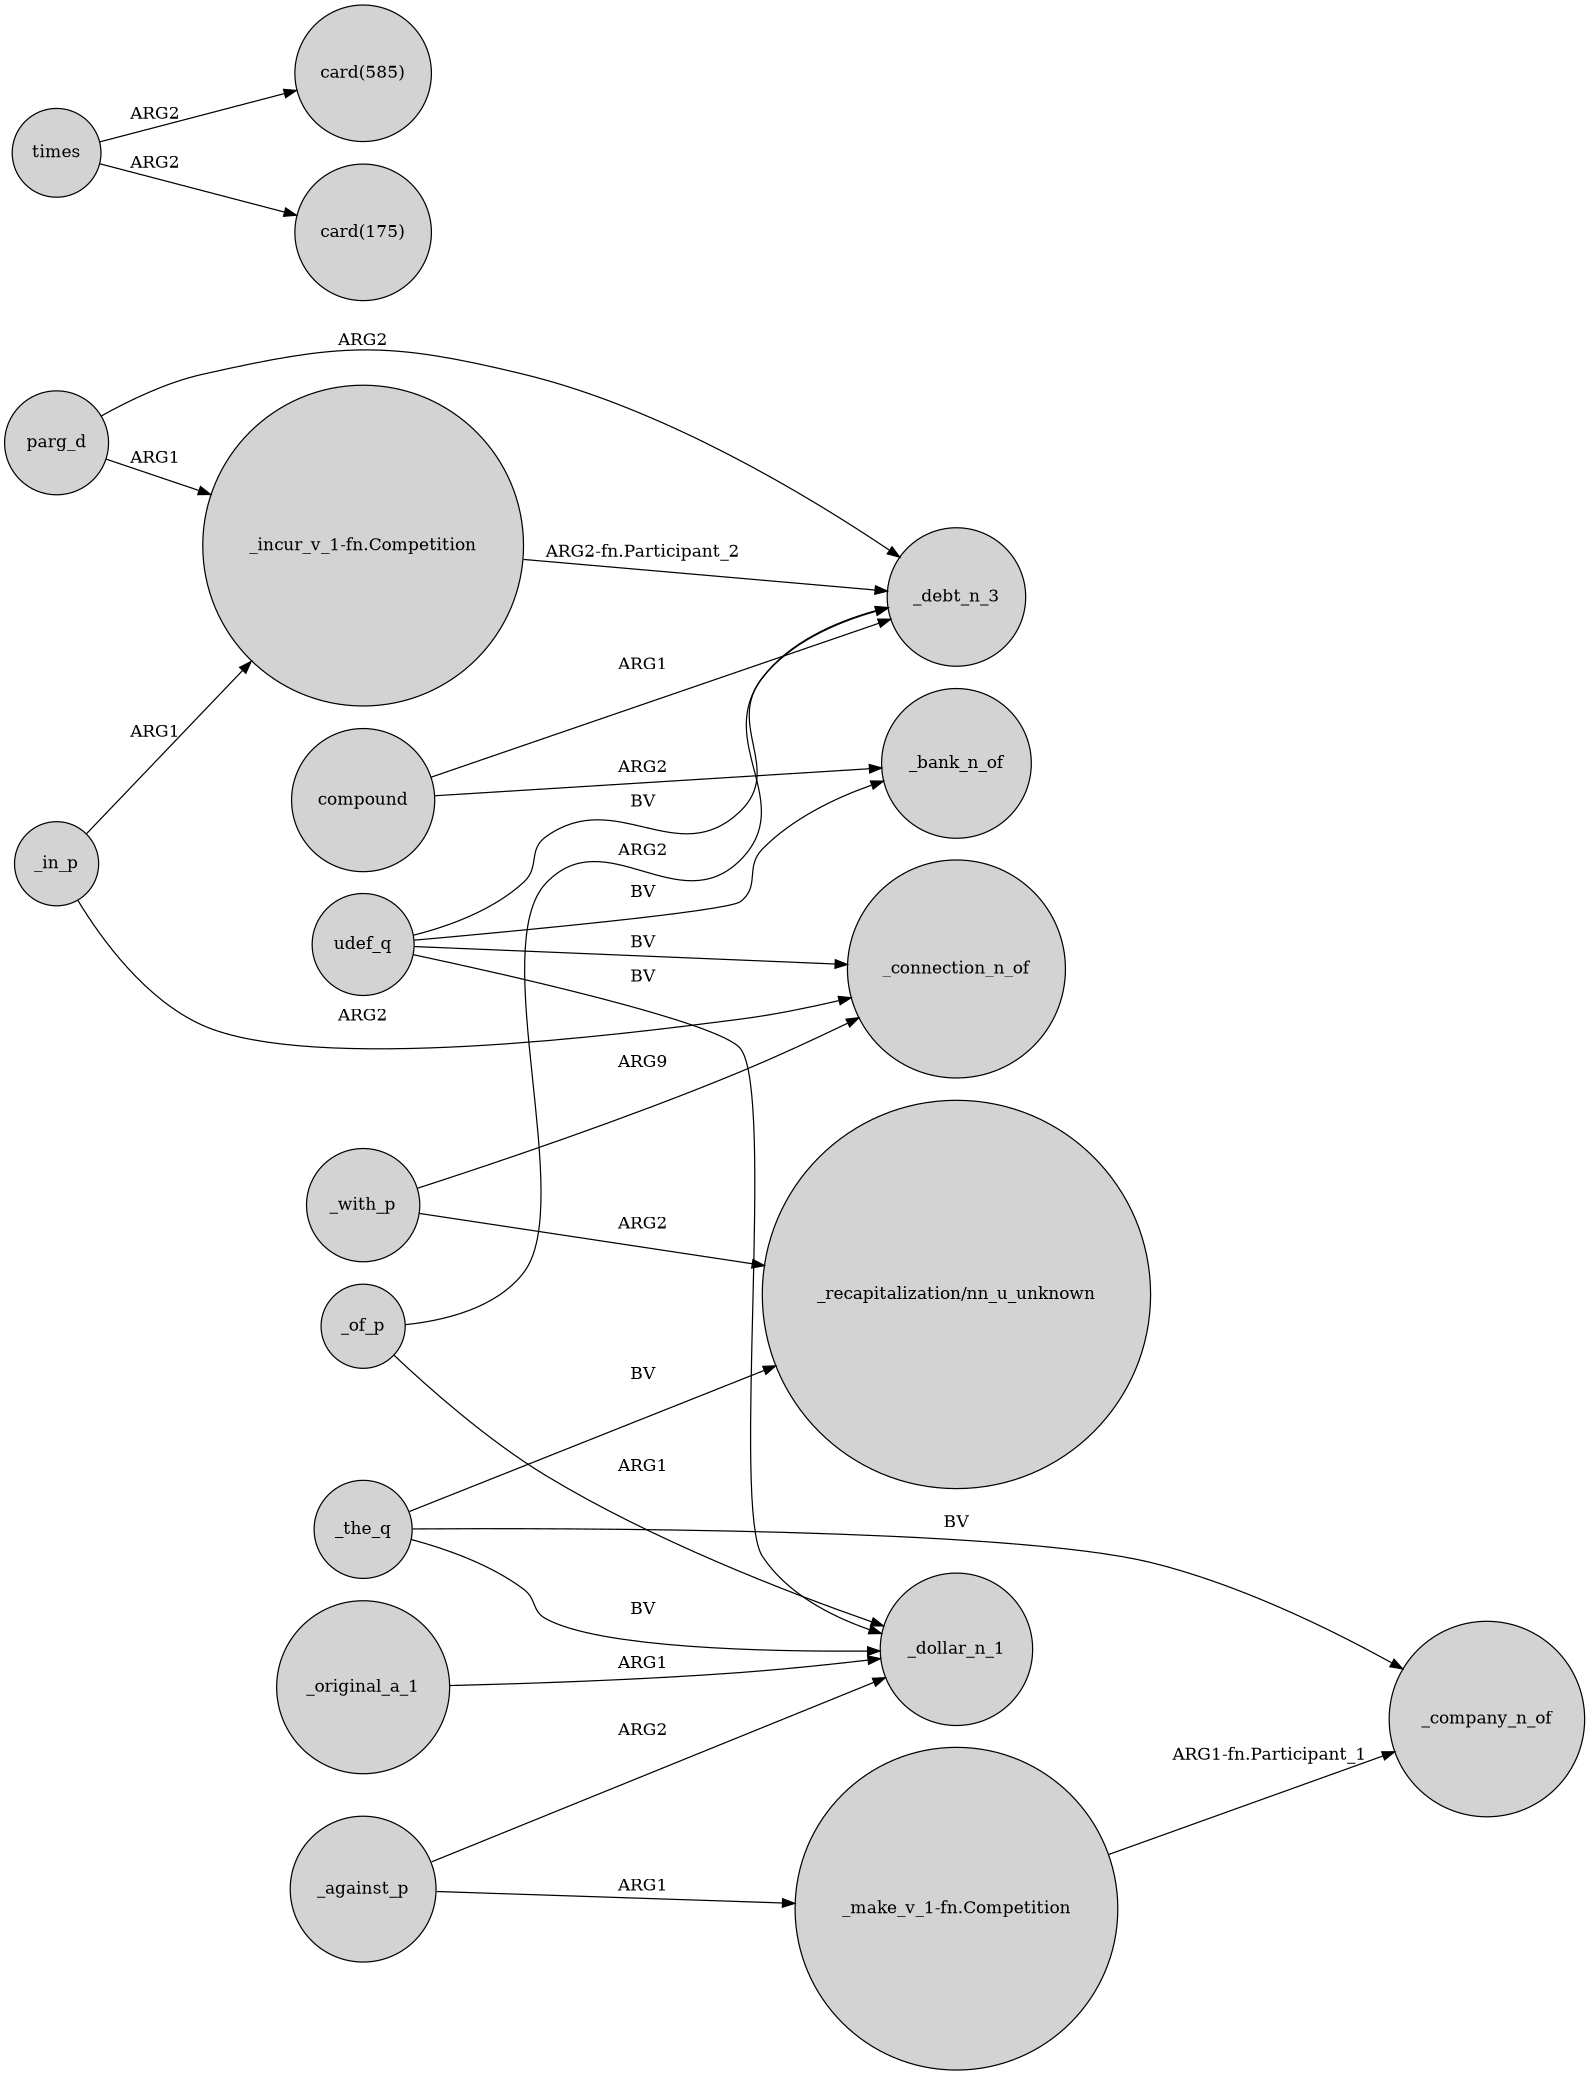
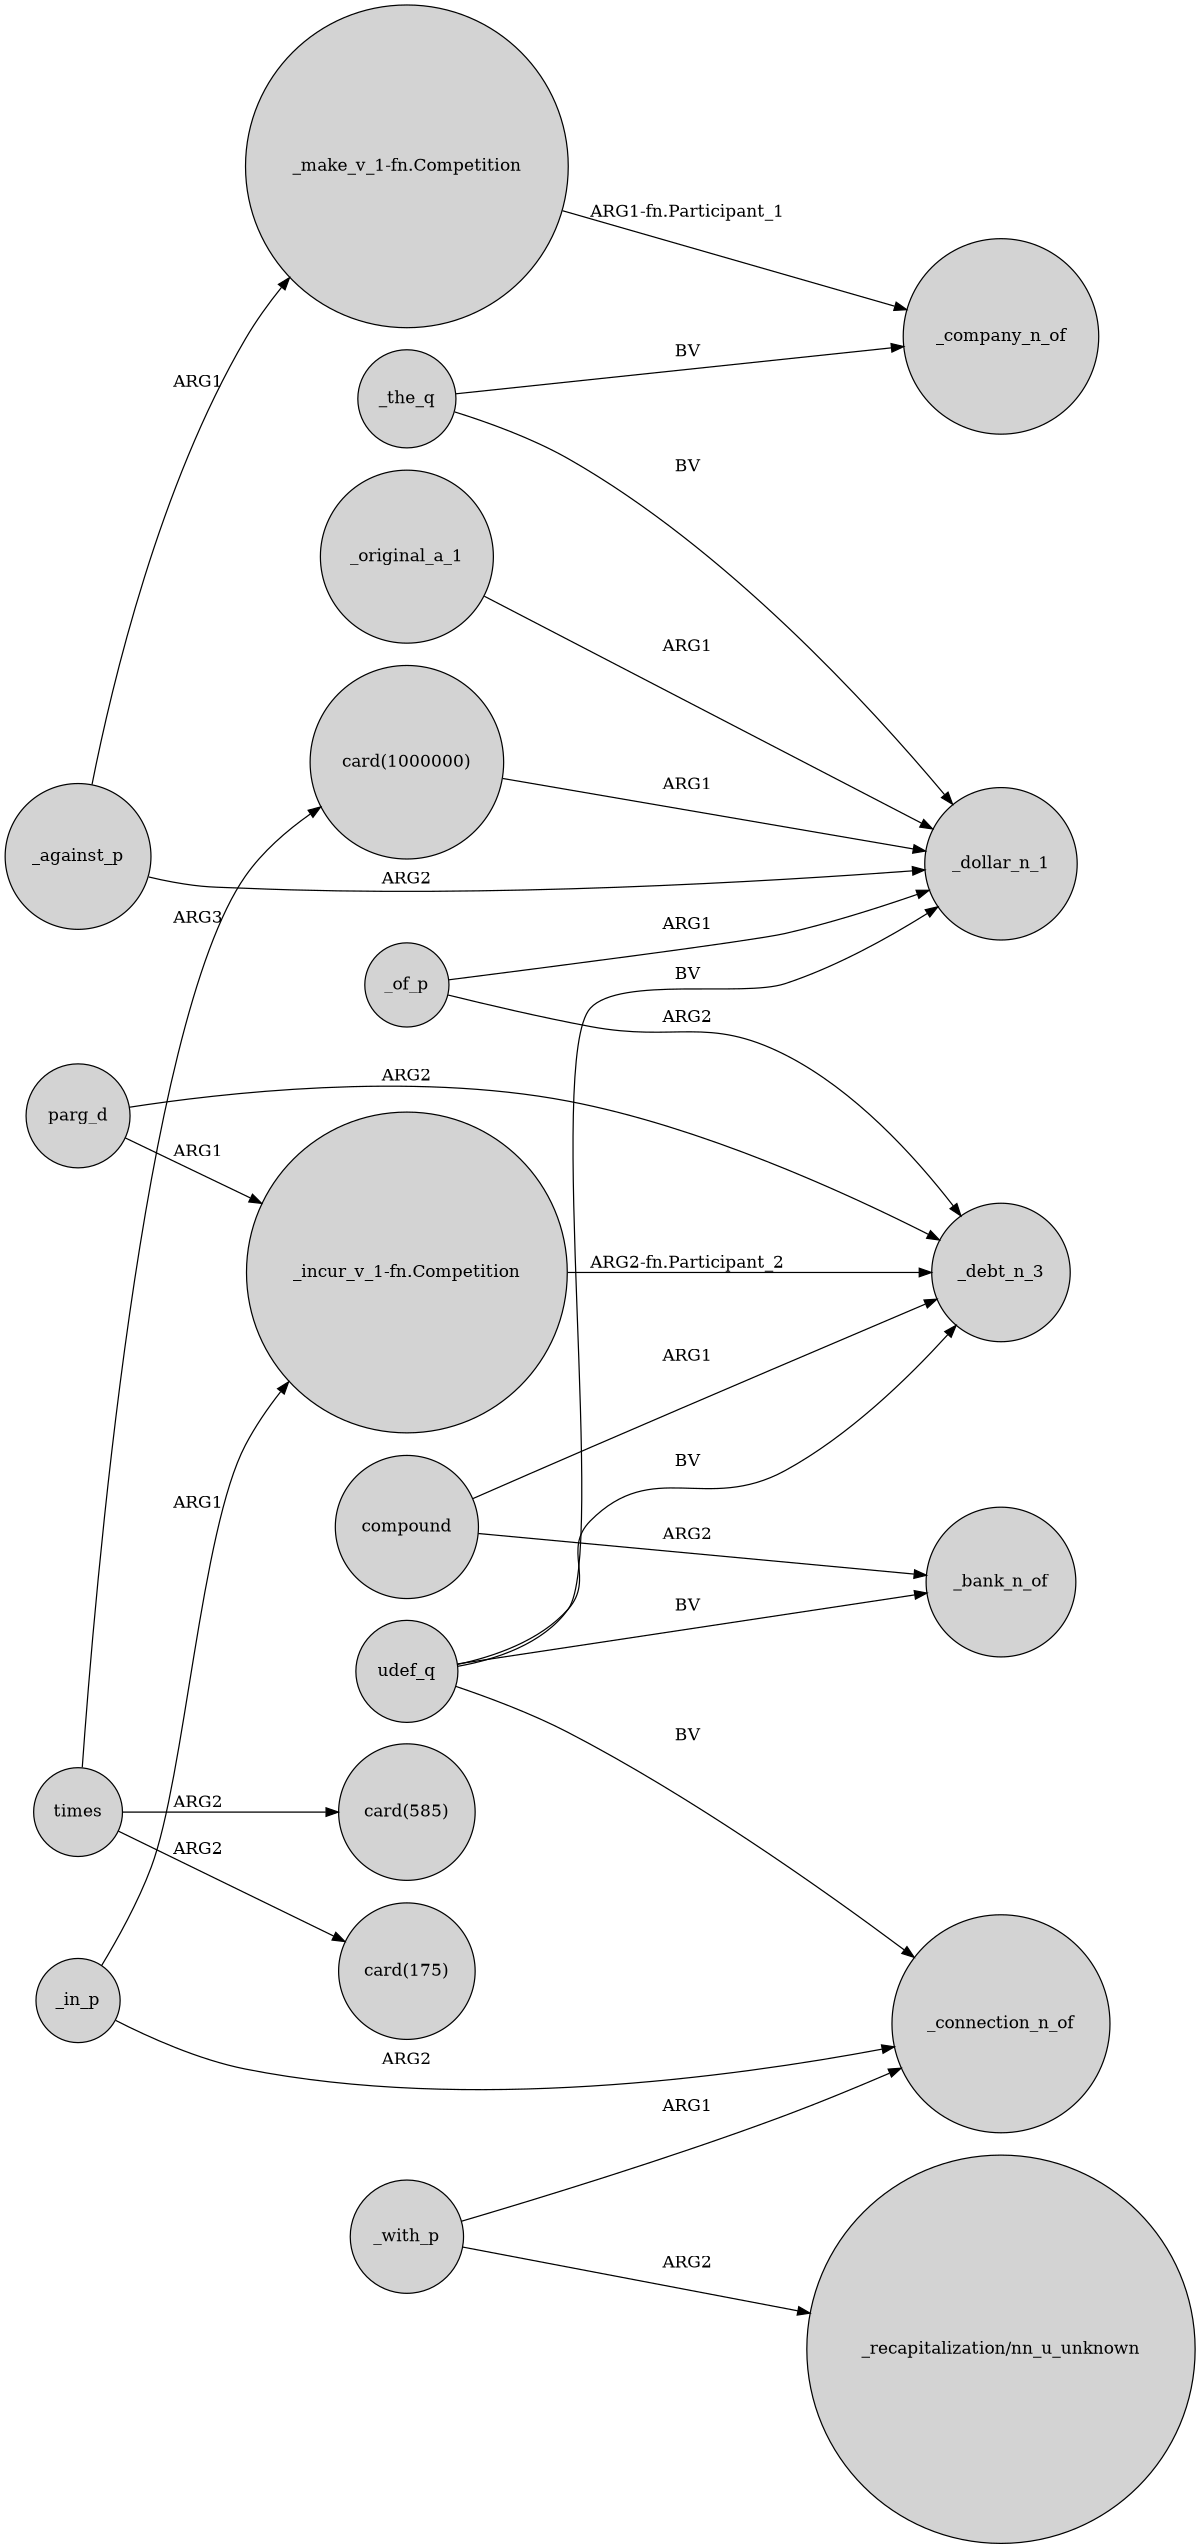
none -> (407, 762)
(643, 1063) -> (688, 2106)
(587, 1441) -> none
